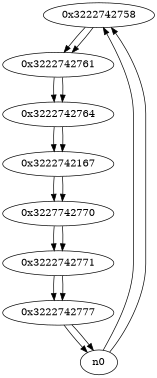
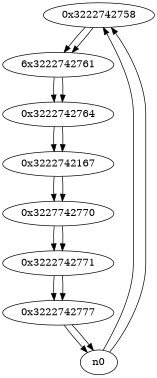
(58, 65) -> (58, 65)
